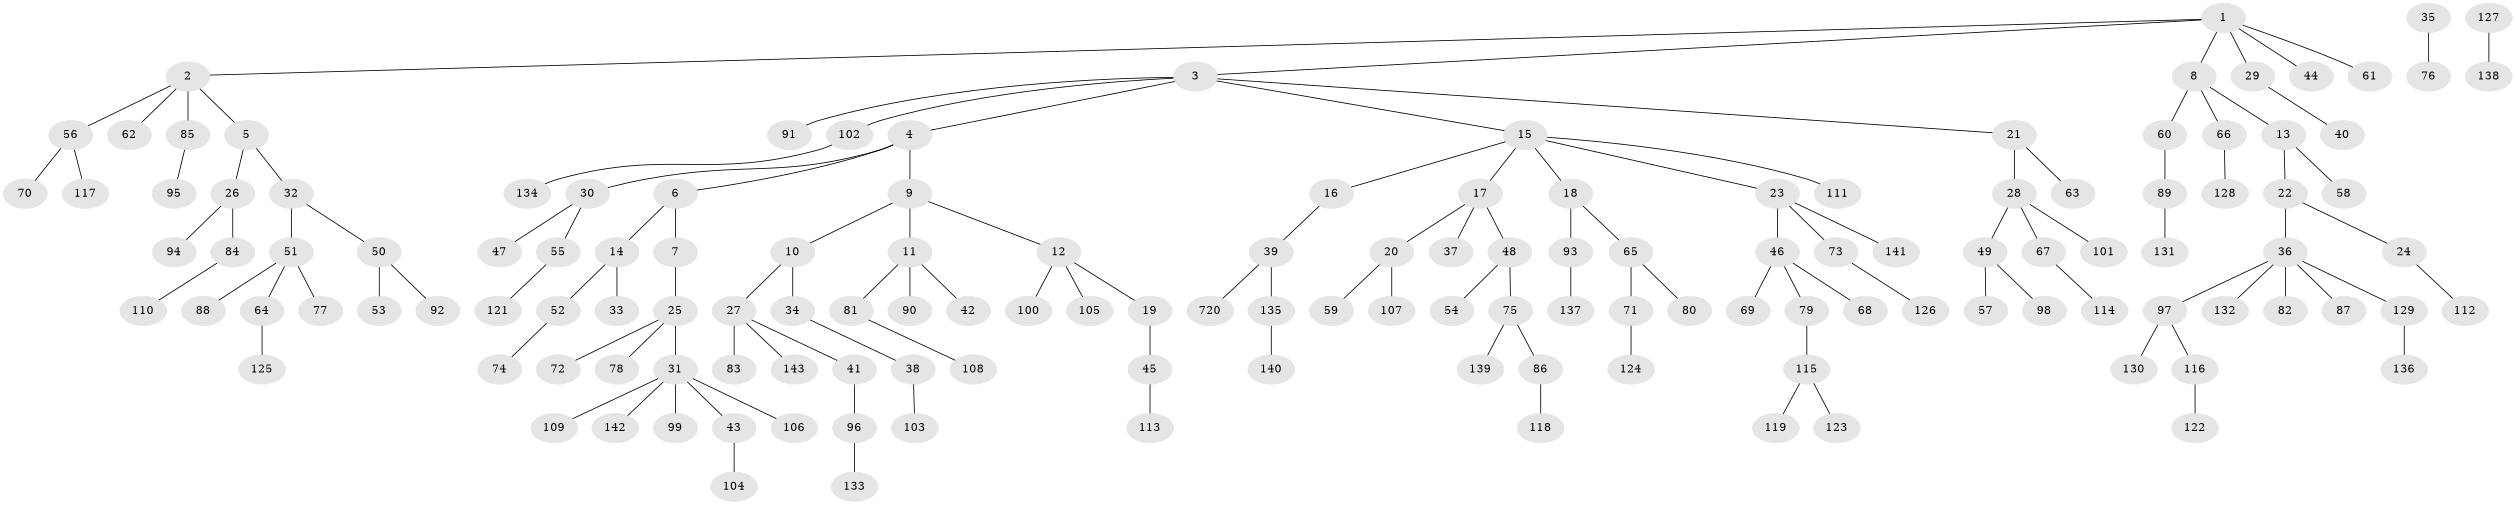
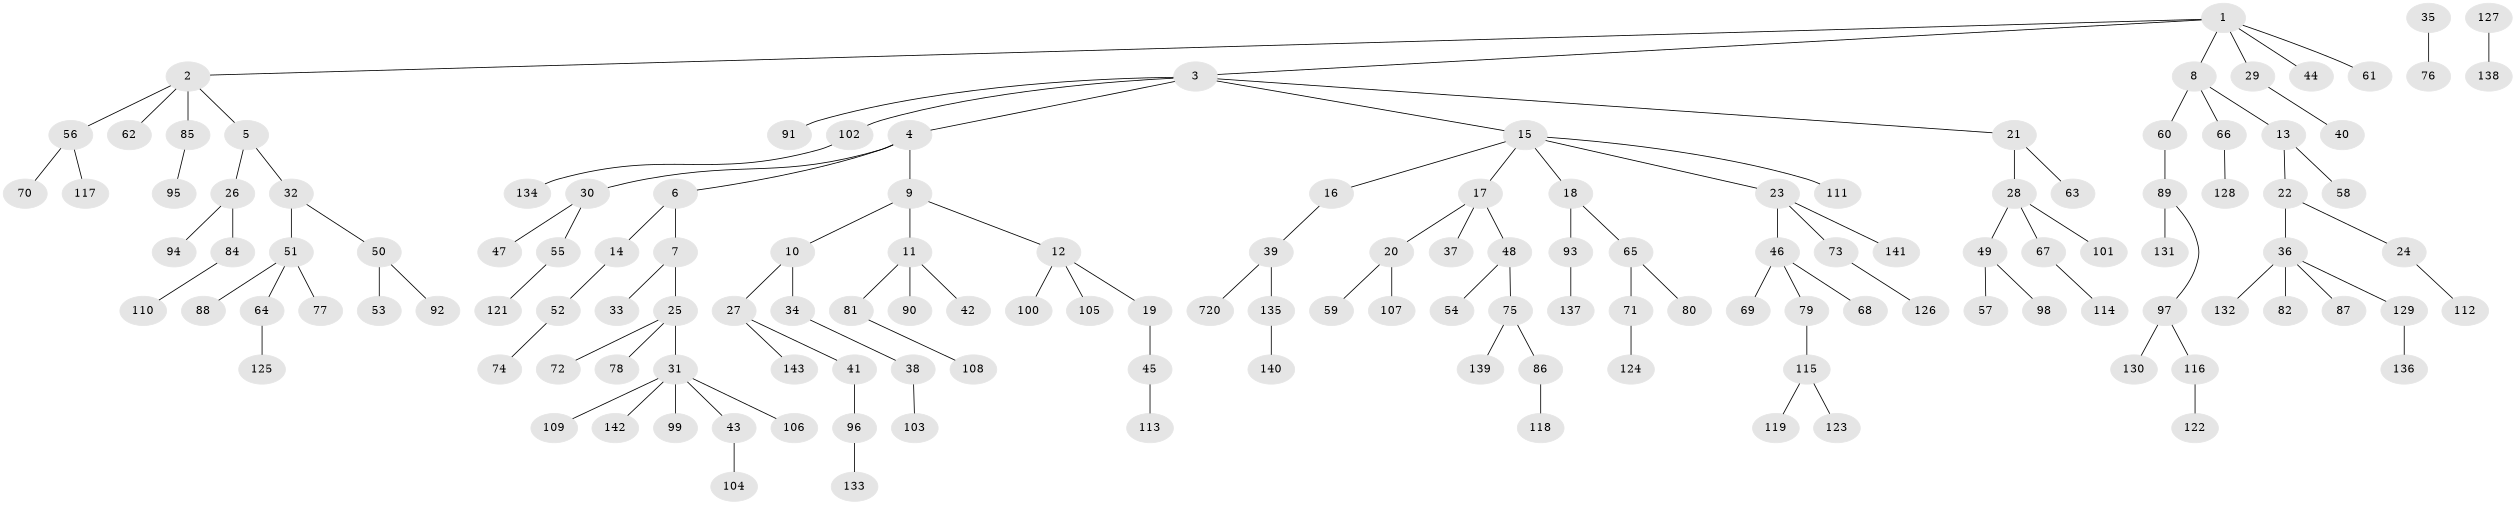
(617, 282) -> (646, 282)
(2225, 282) -> (2199, 252)
(734, 370) -> none
